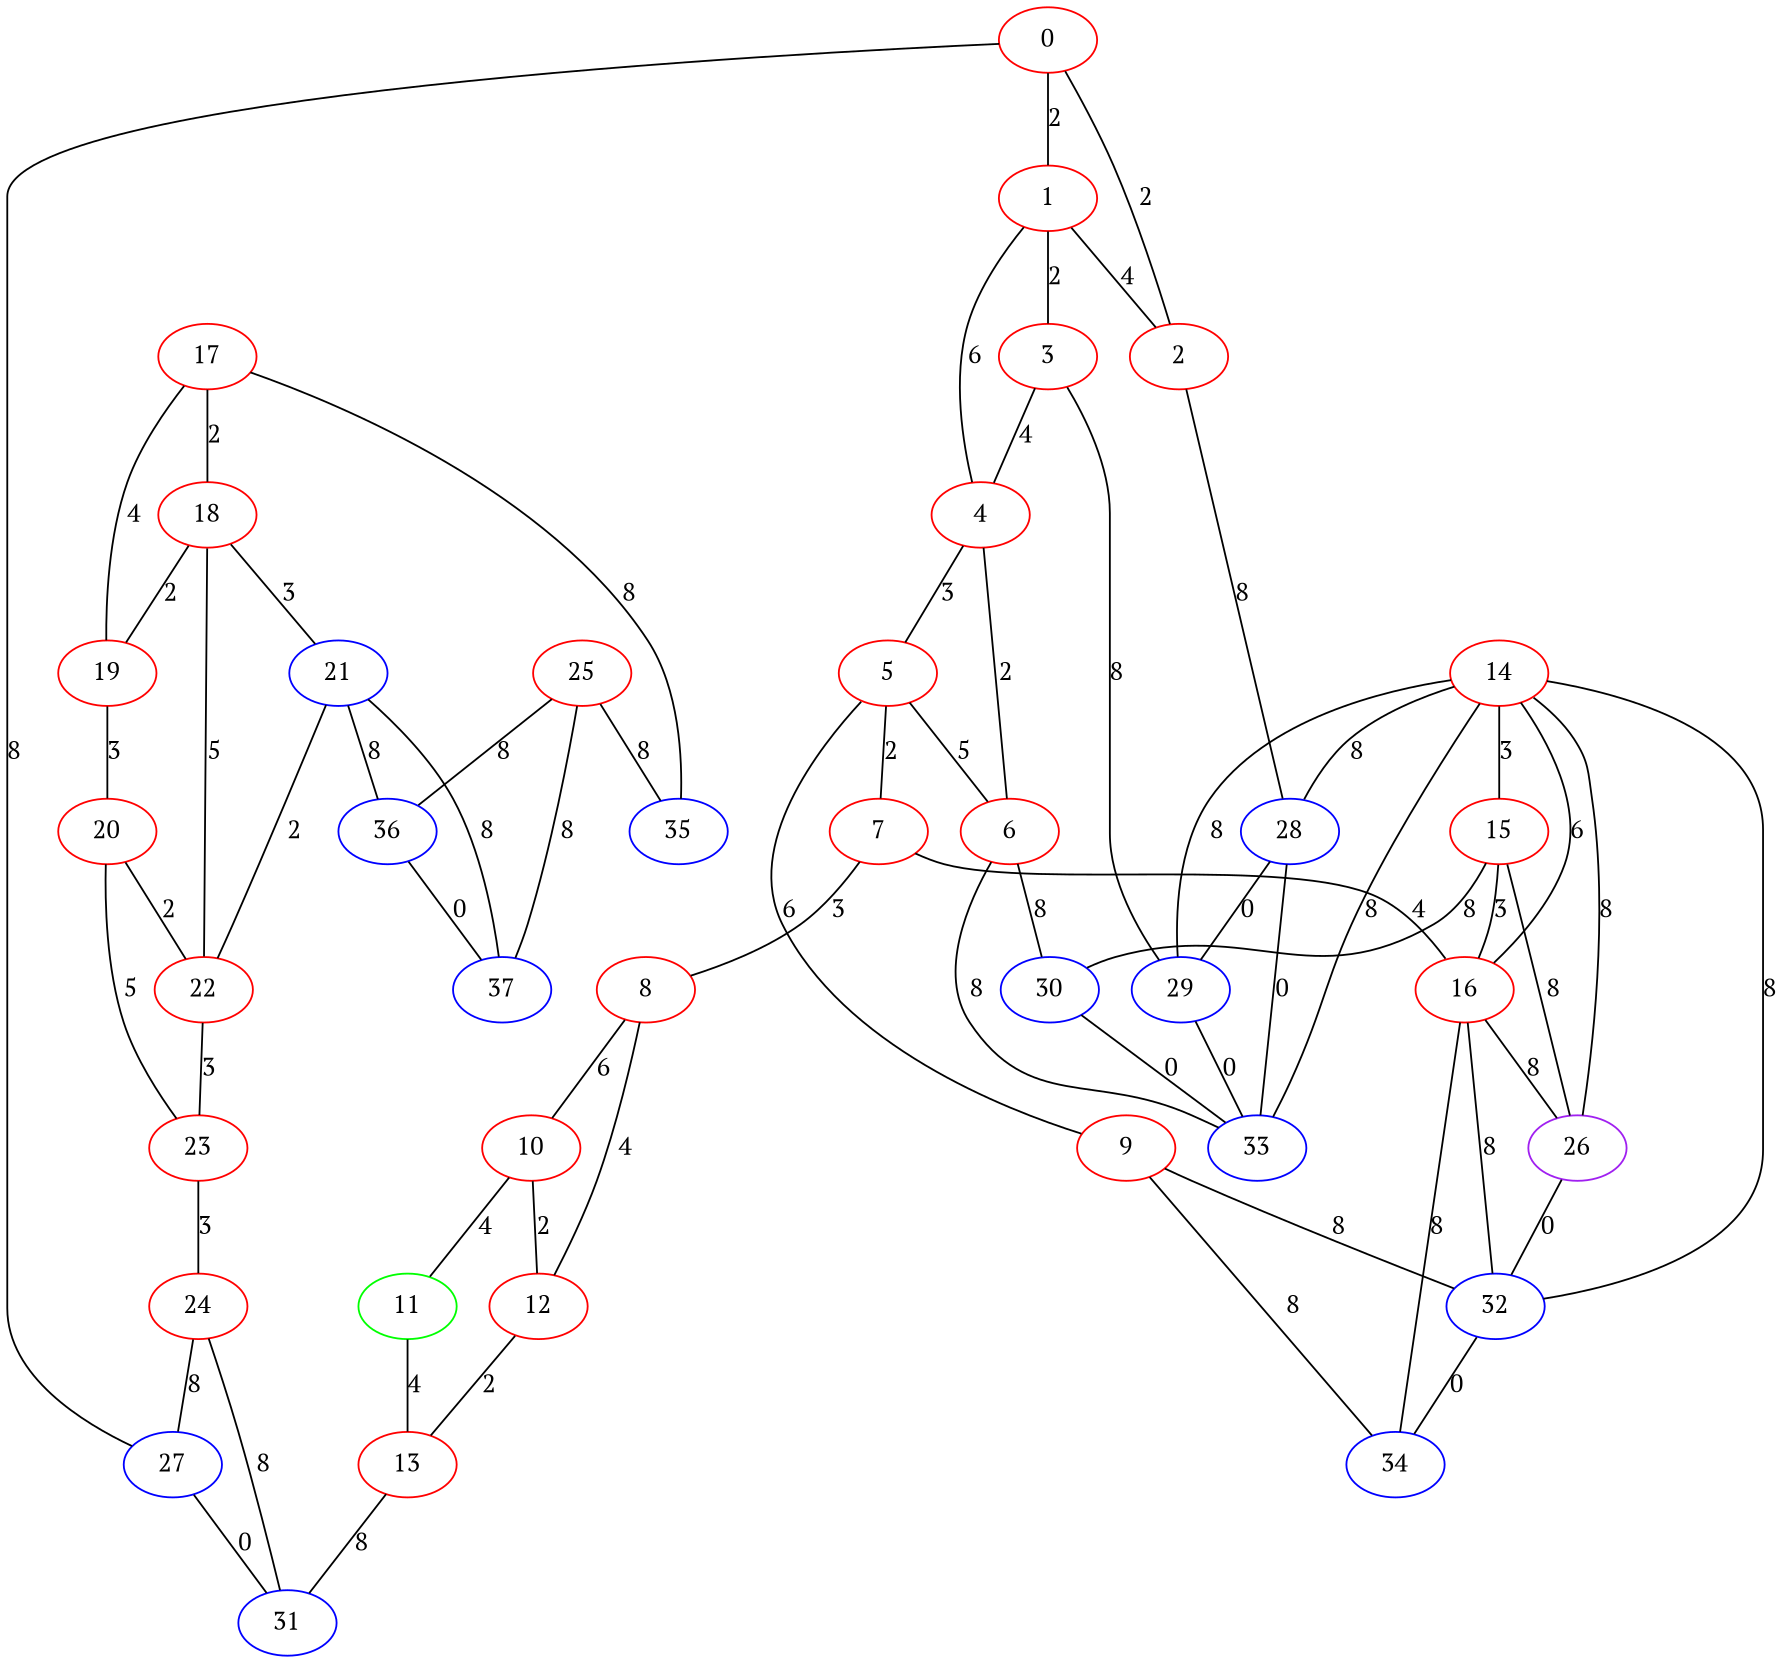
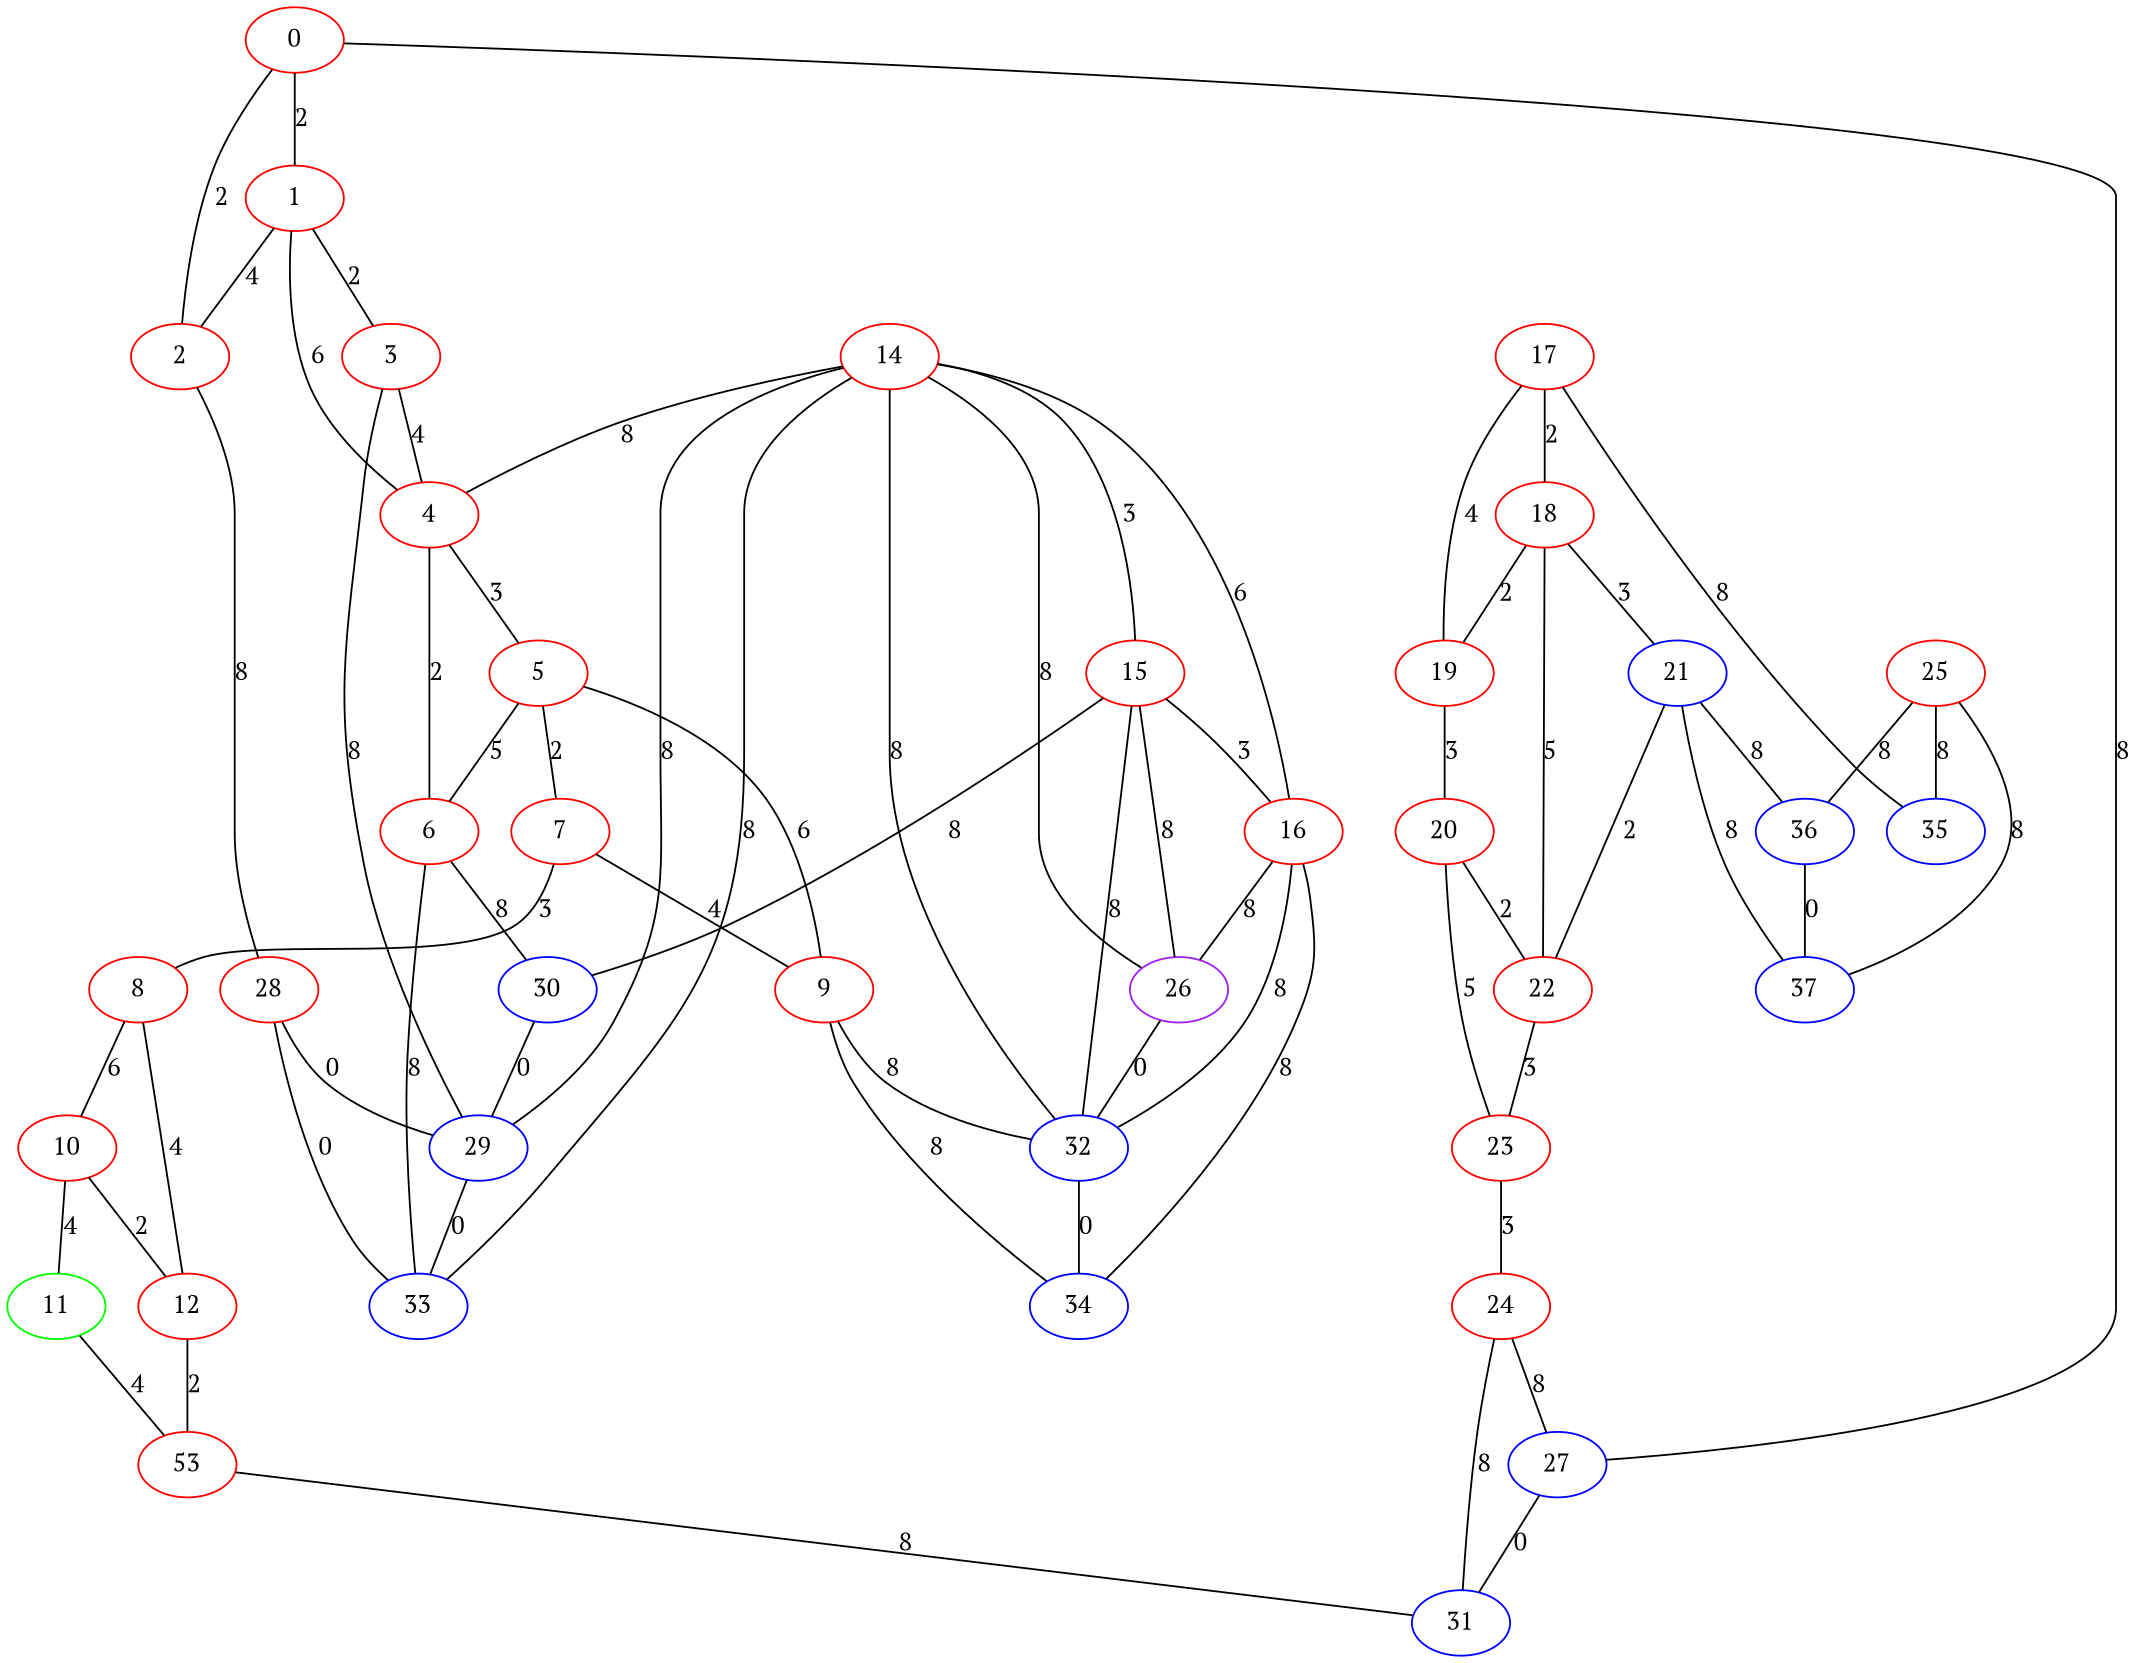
(1367, 727) -> (649, 413)
(1290, 831) -> (269, 990)
(1207, 875) -> (692, 911)
none -> (1107, 911)
(1153, 1069) -> (513, 1069)
(408, 1465) -> (187, 1465)
